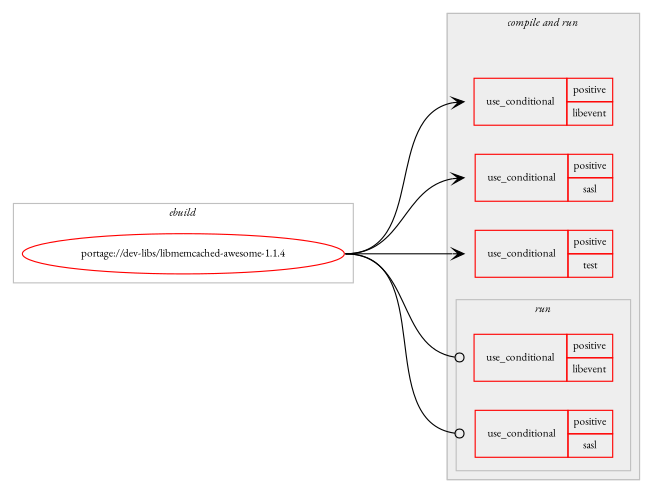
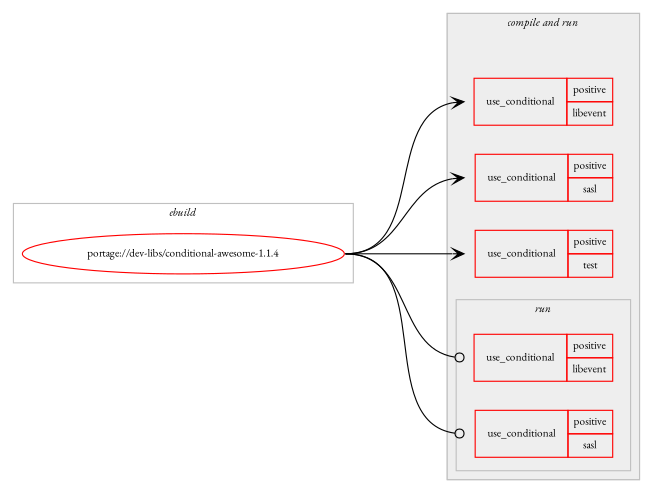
(183, 254) -> (183, 254)
